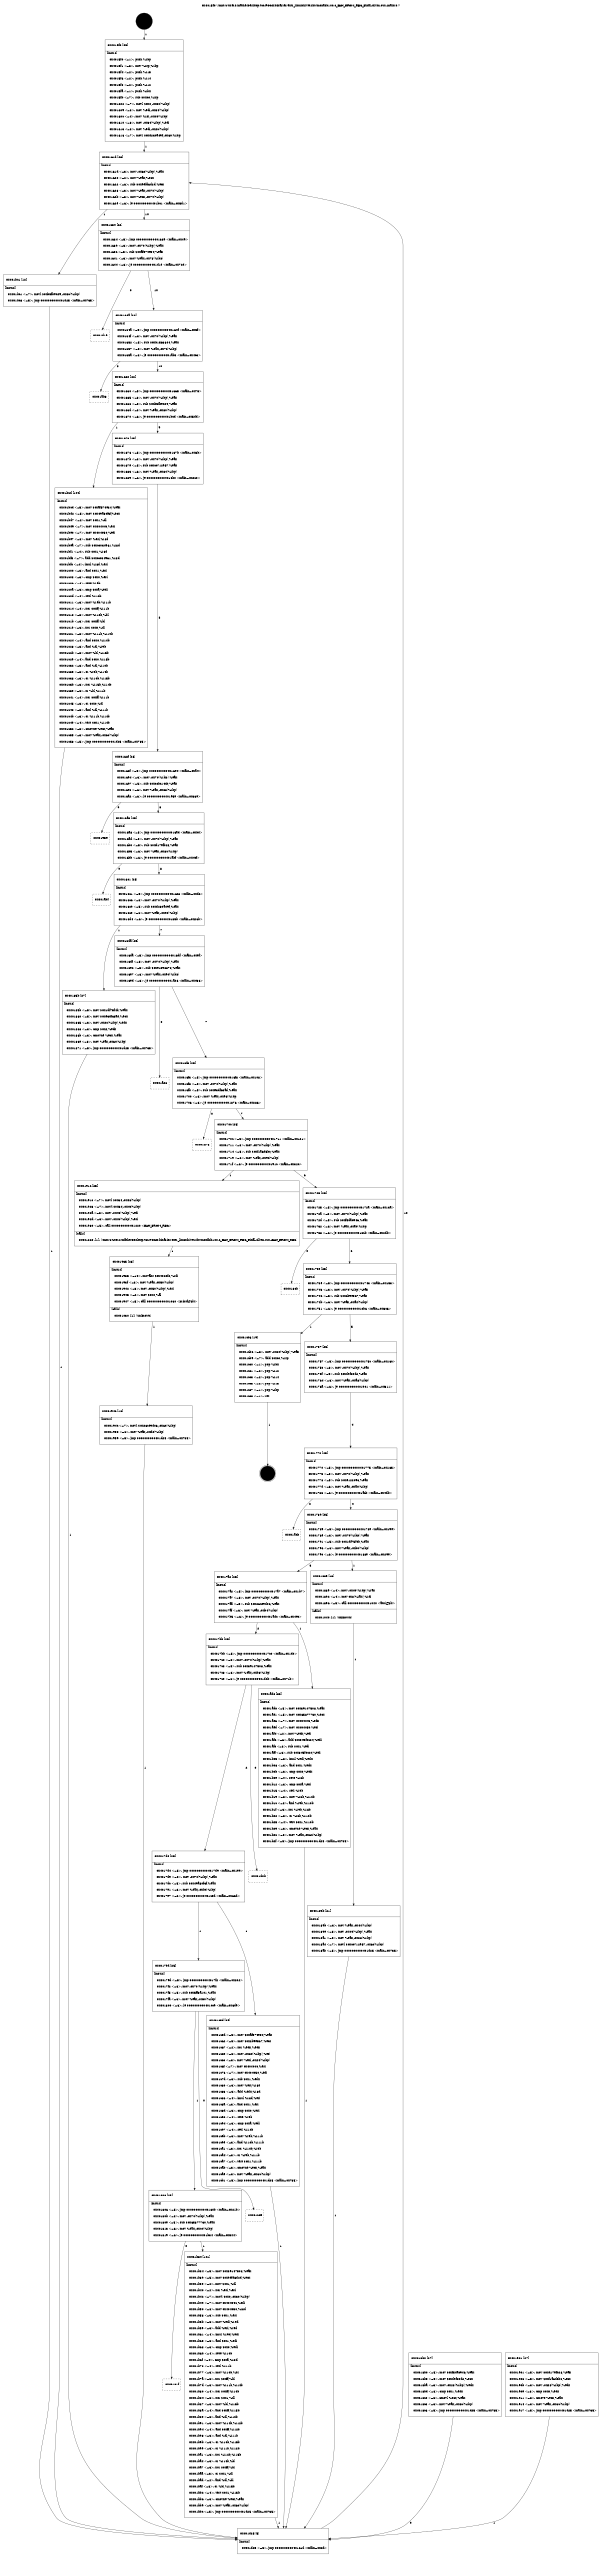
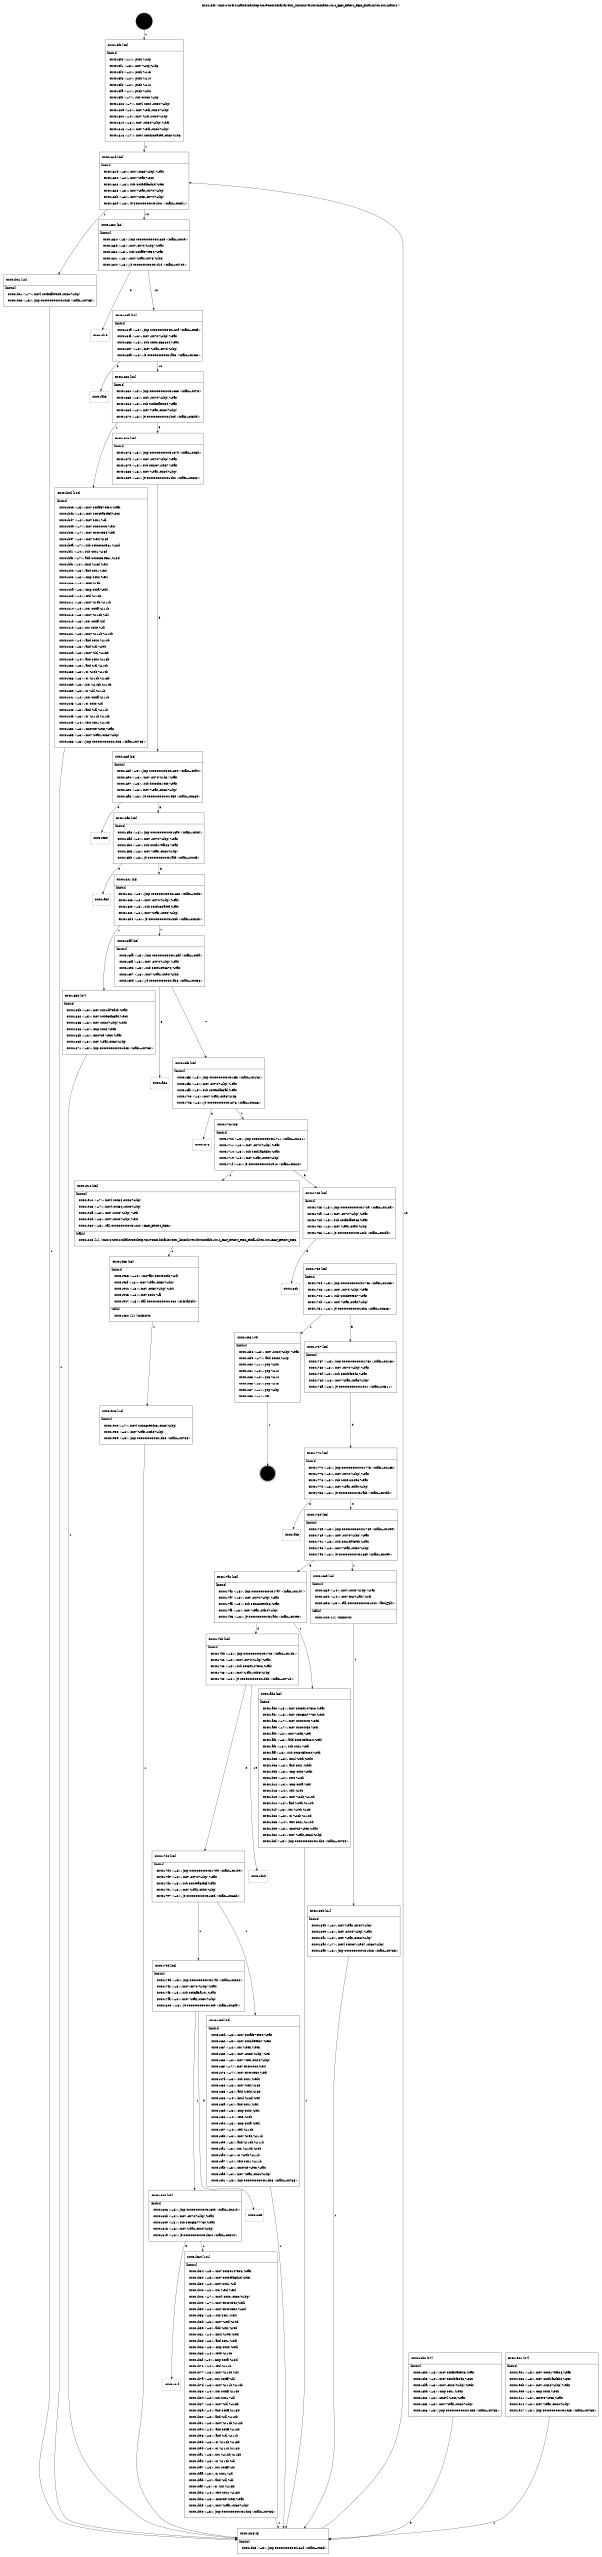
(350, 1250) -> none
(255, 1768) -> (255, 1768)
